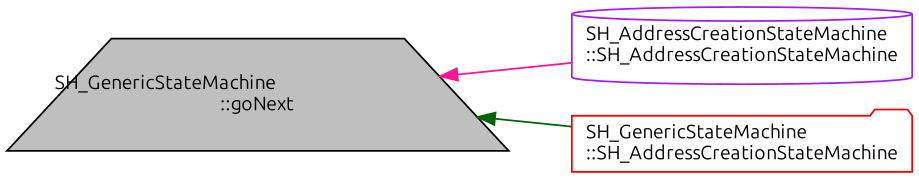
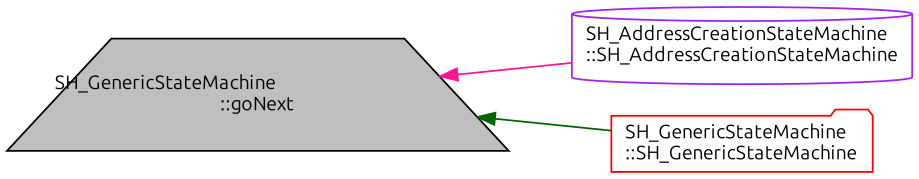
(742, 144) -> (742, 144)
